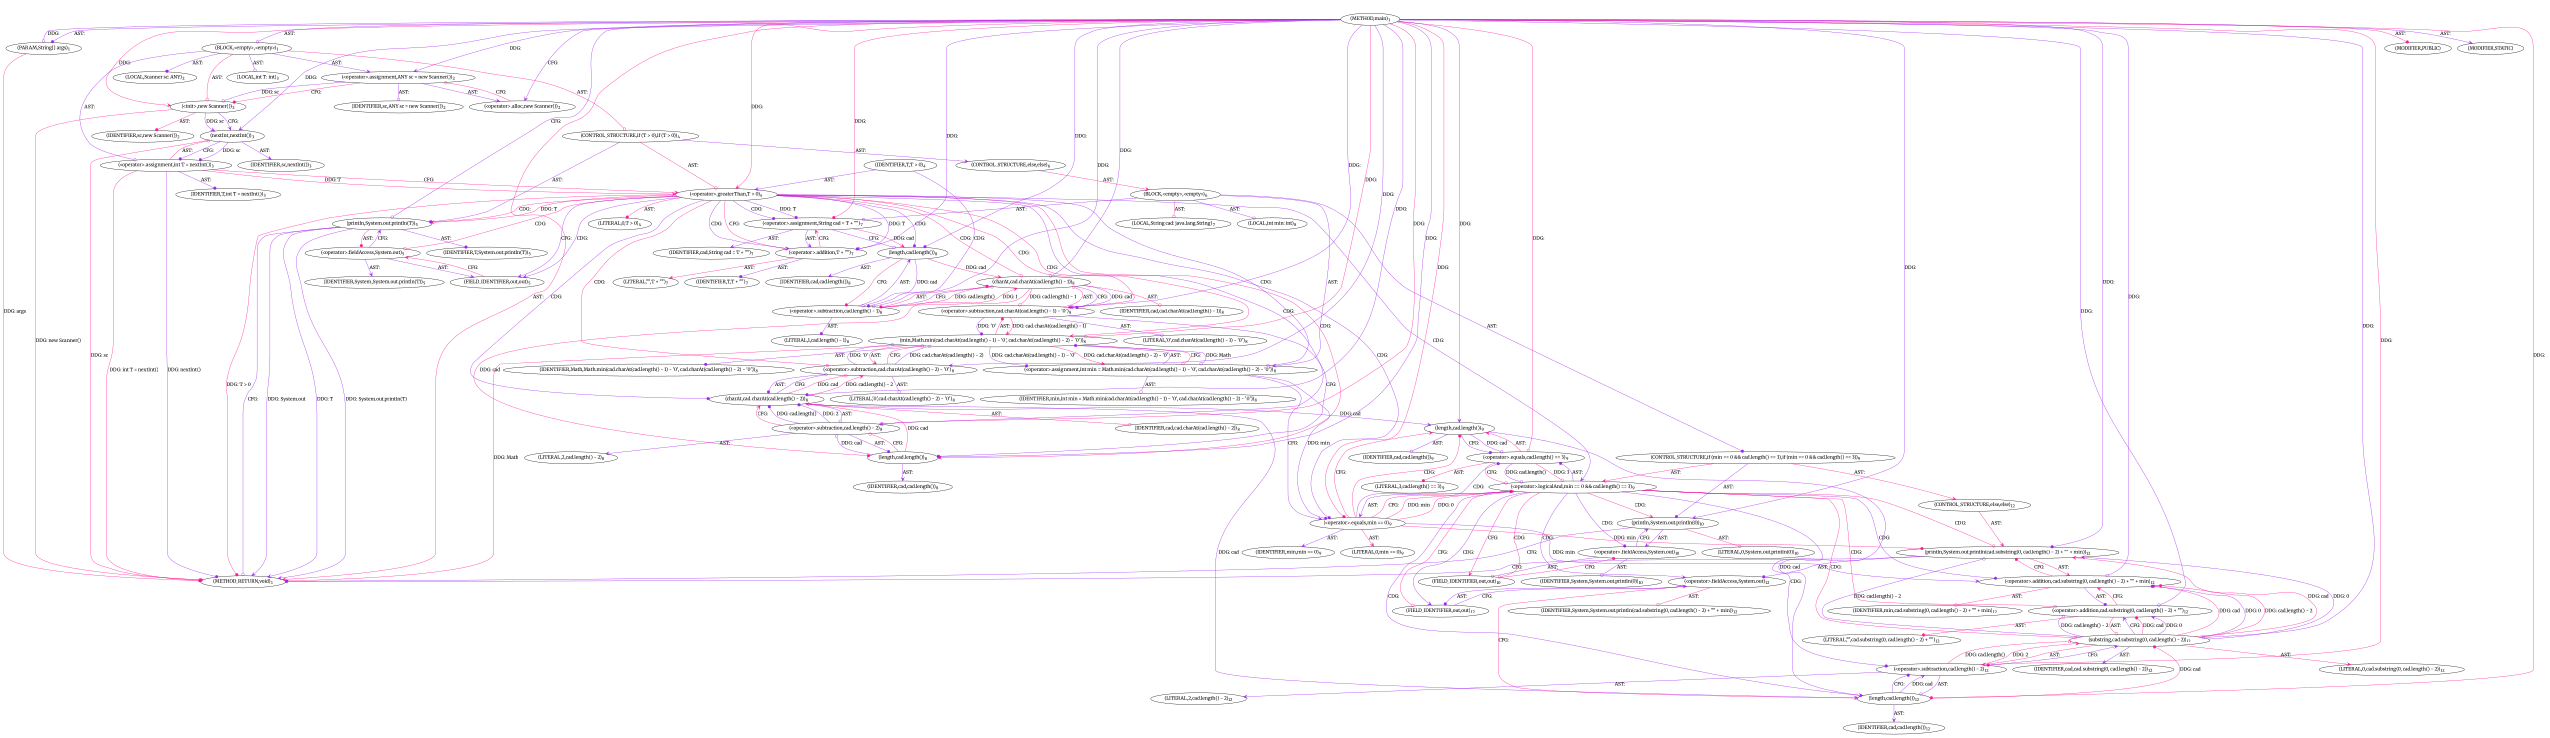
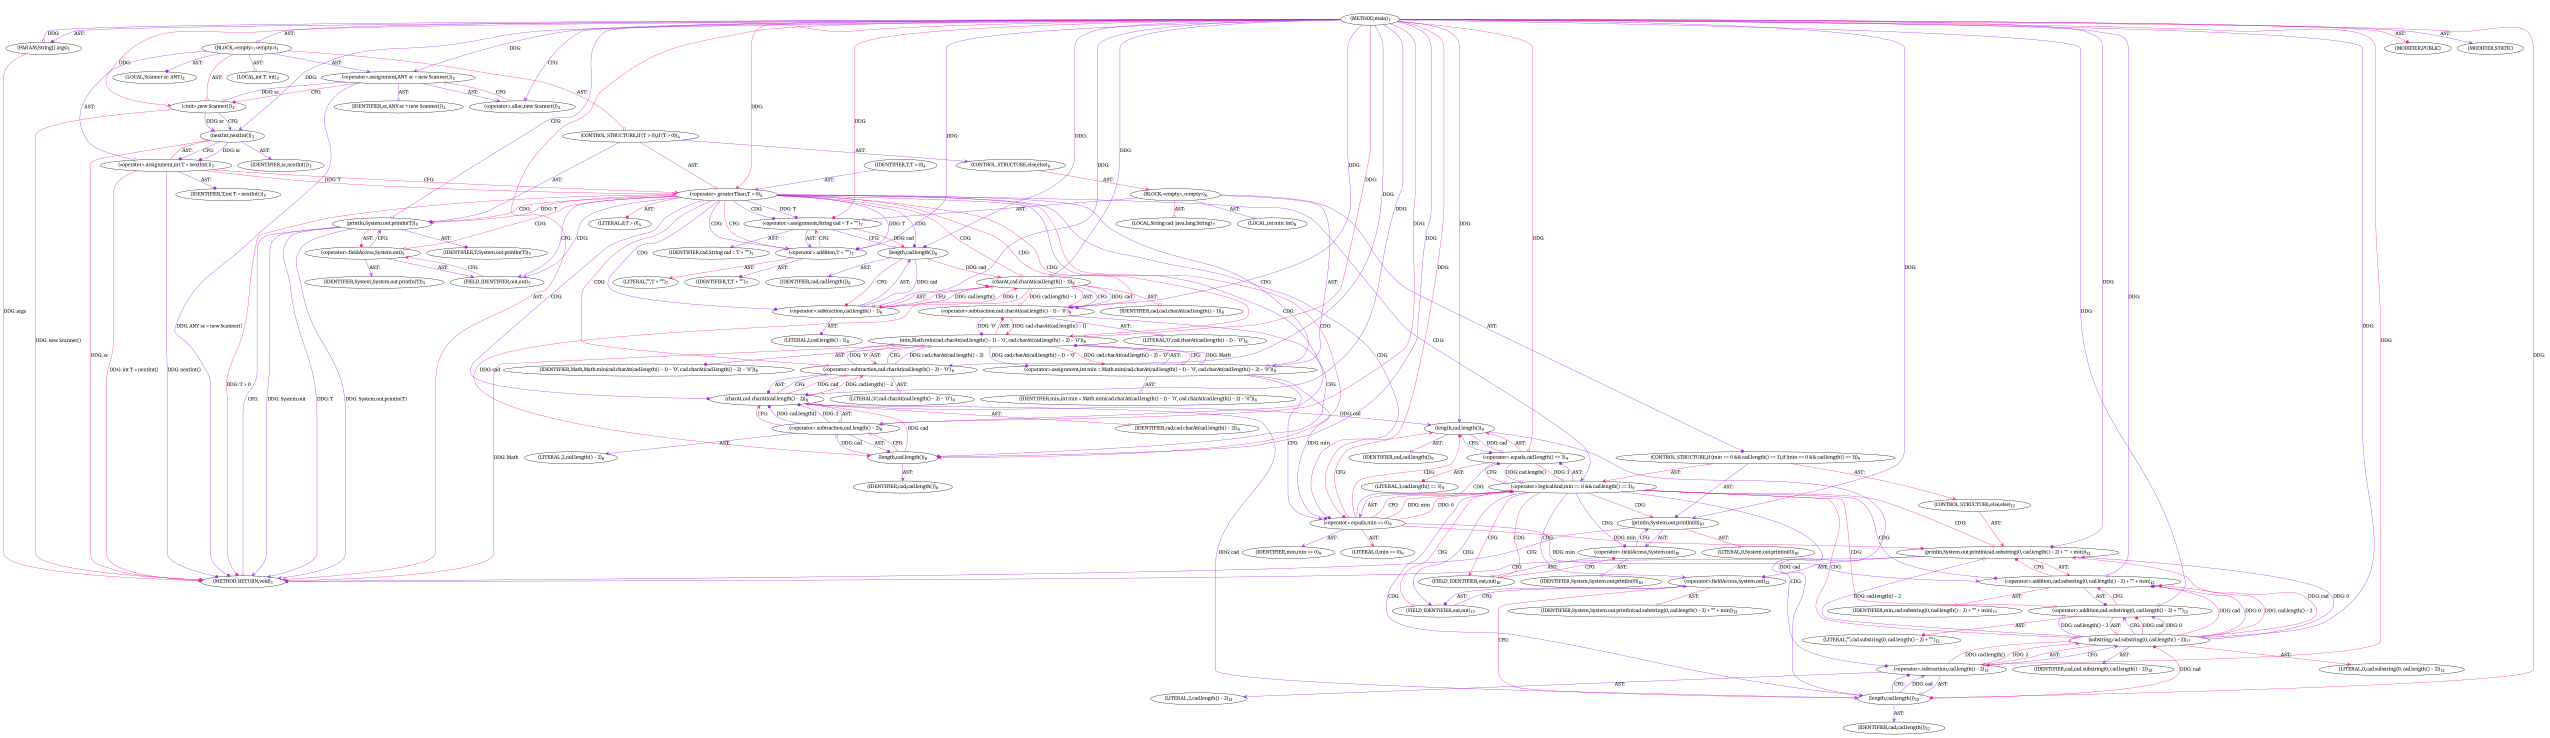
(143, 136) -> none
(965, 254) -> (618, 293)
none -> (188, 300)
